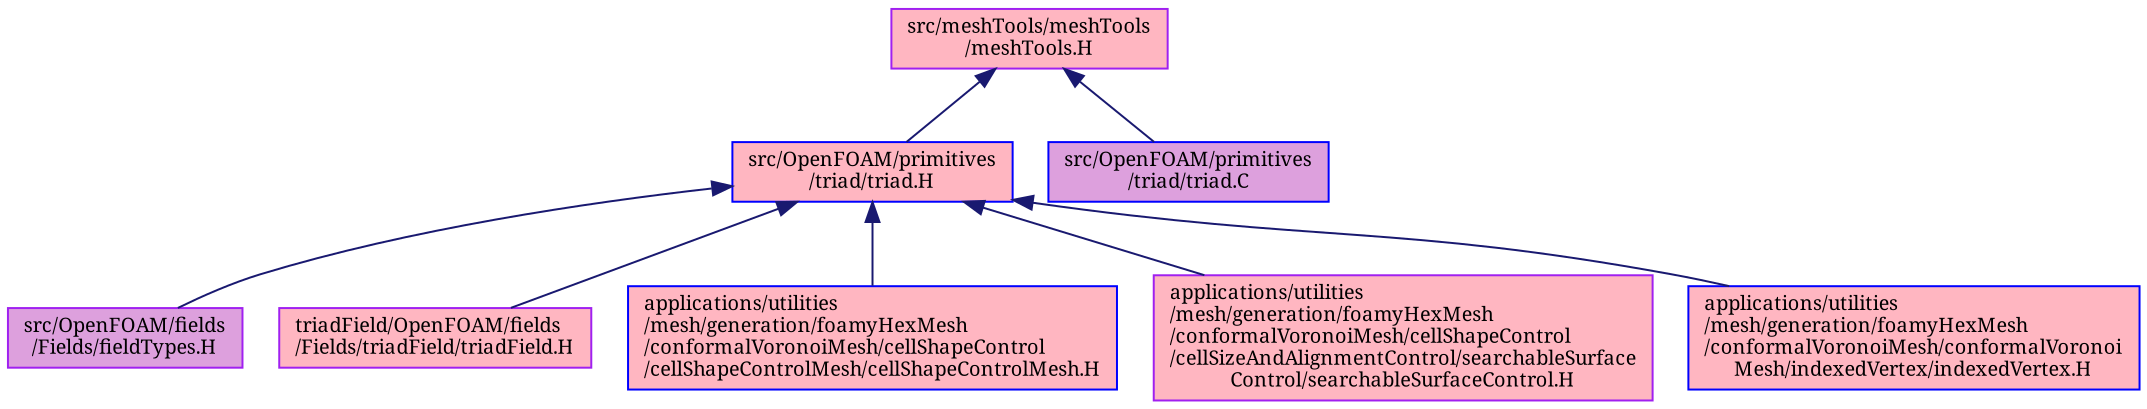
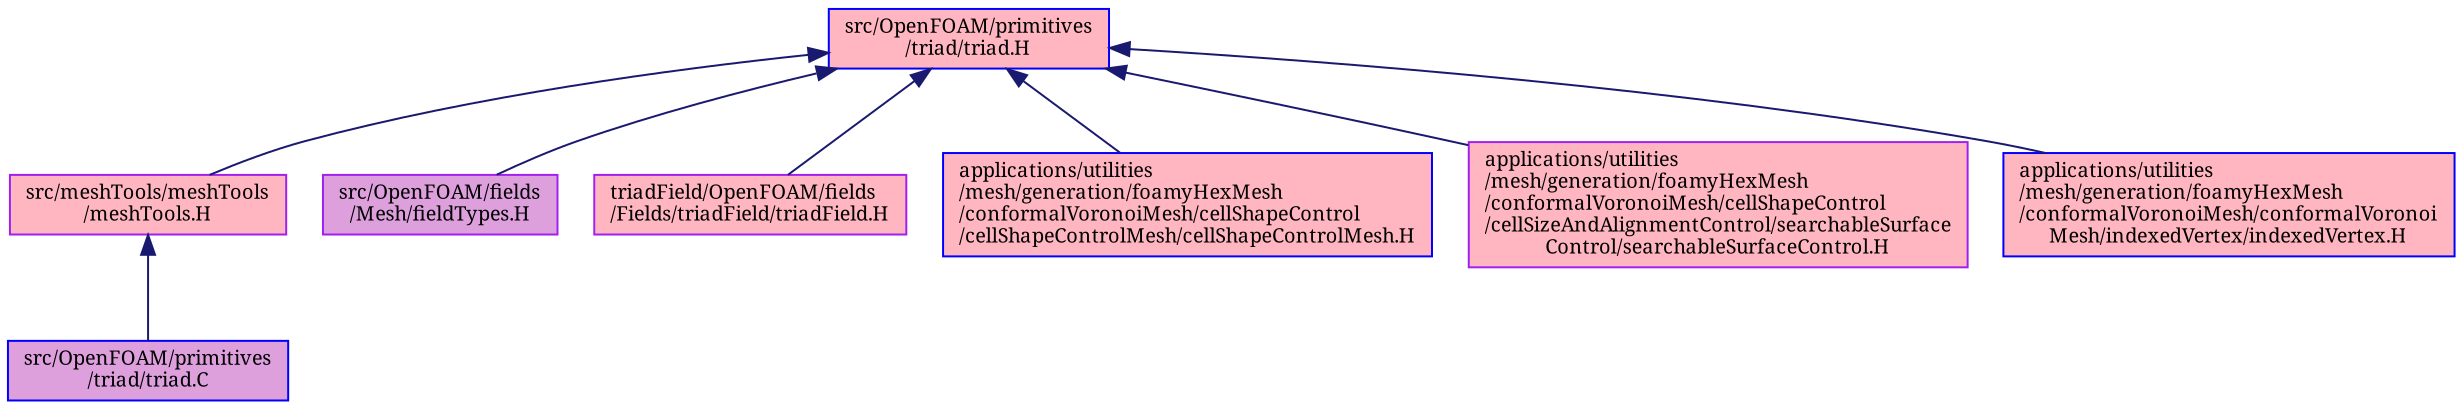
(943, 112) -> (505, 97)
(125, 338) -> (440, 205)
